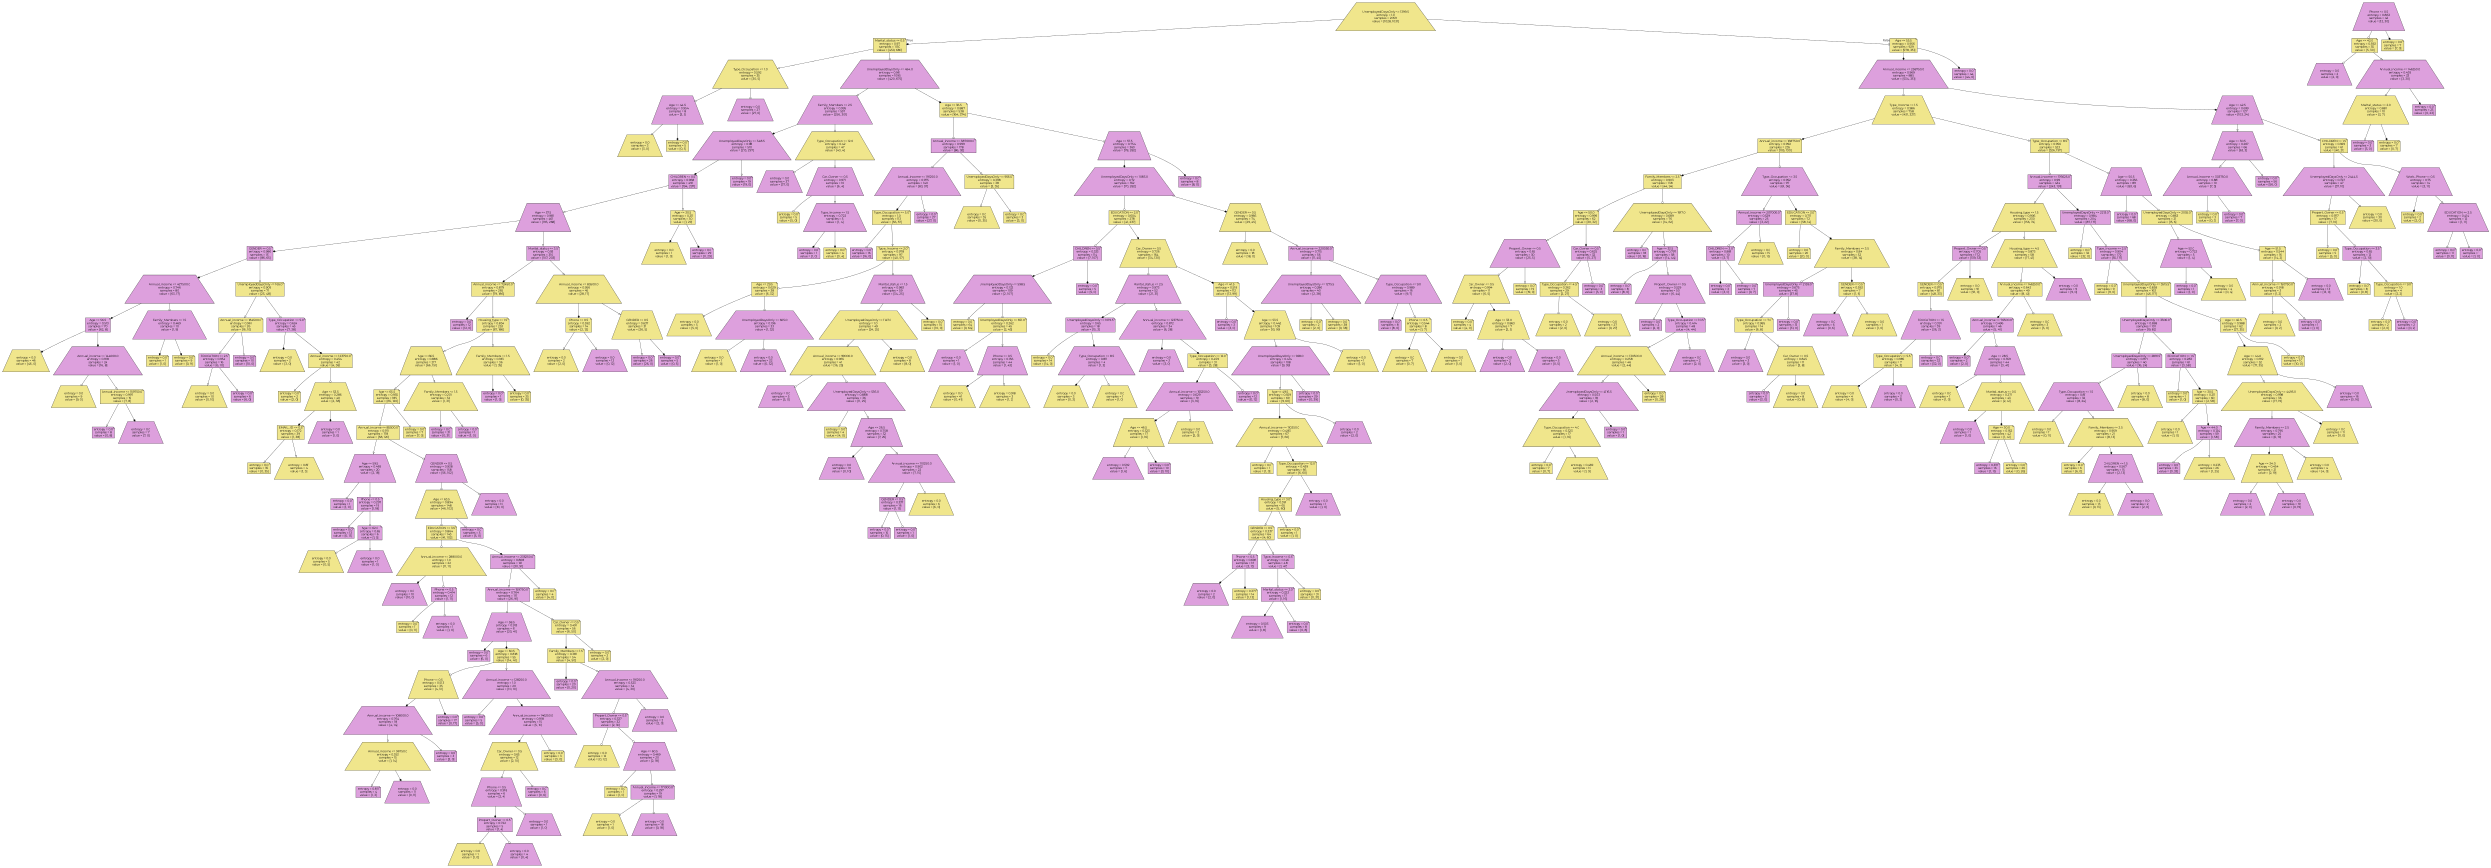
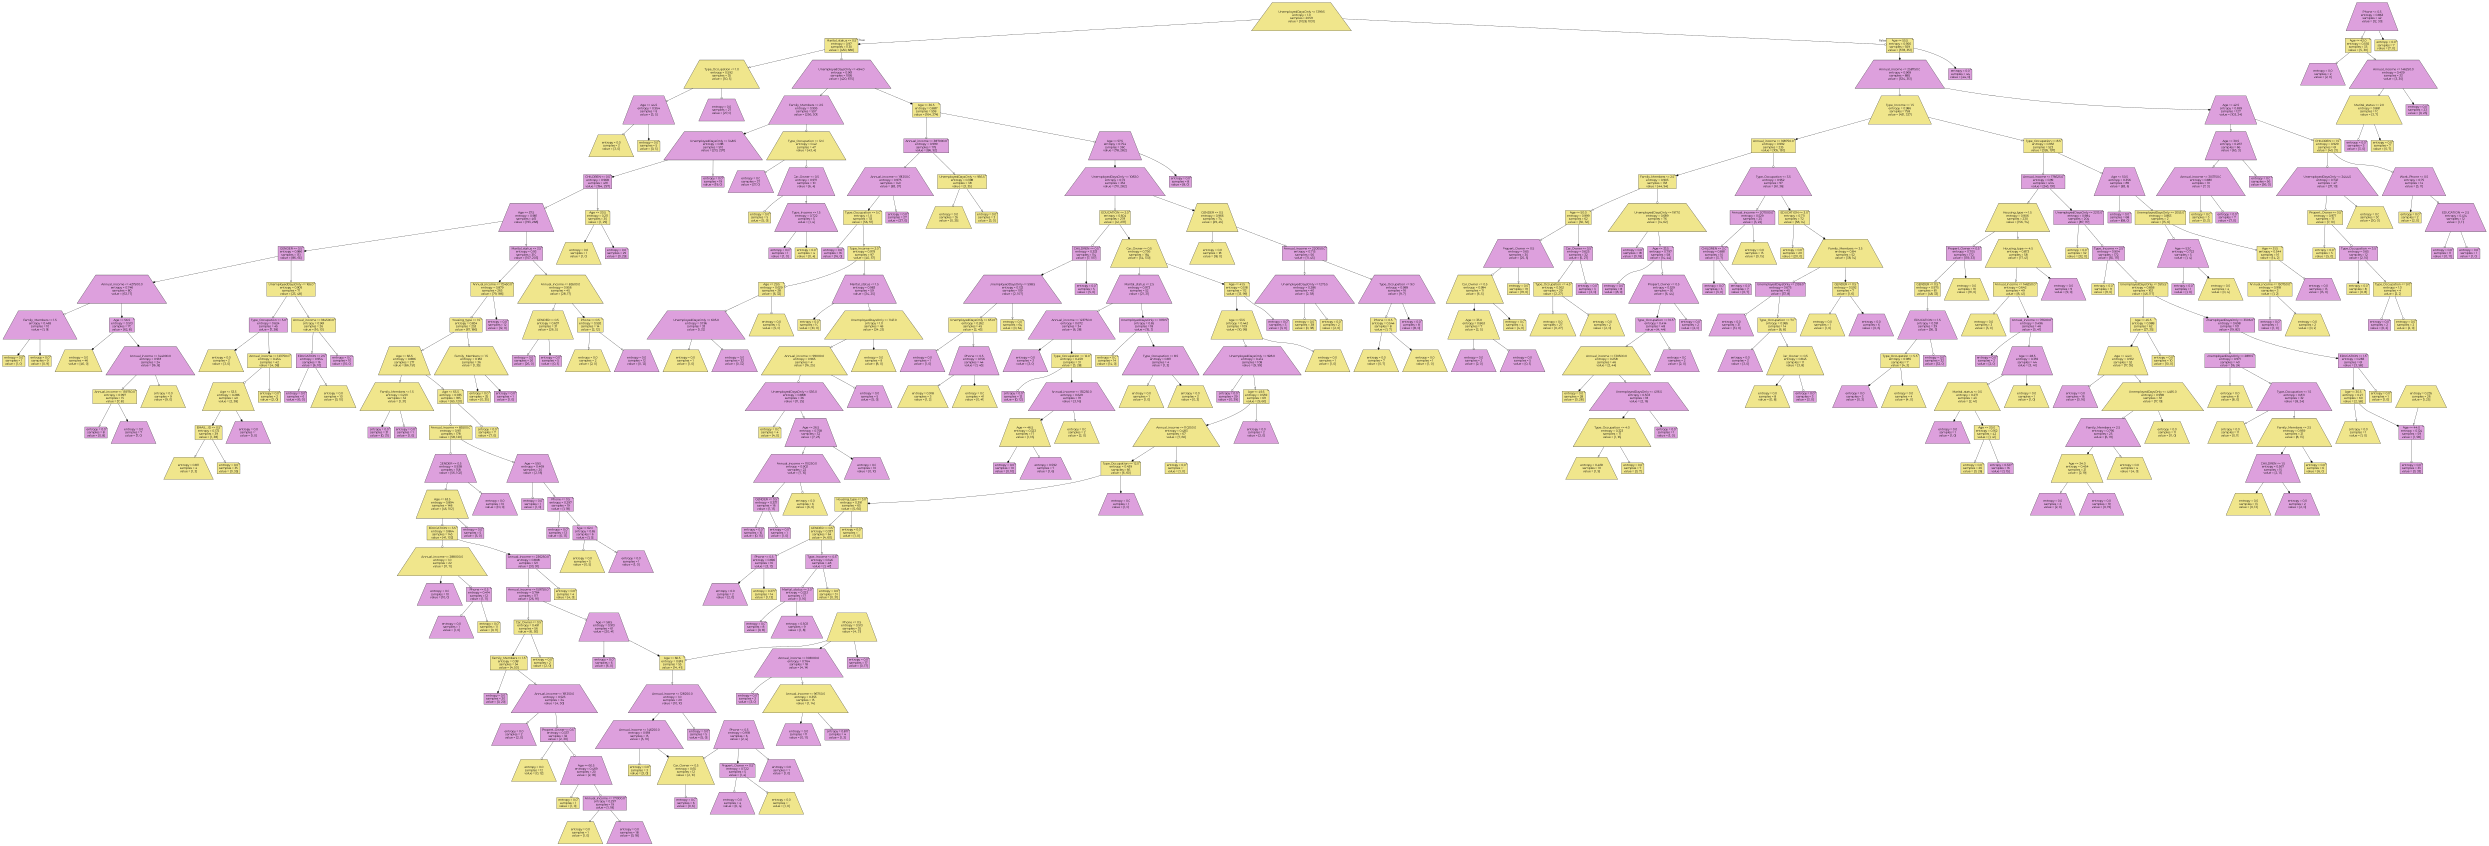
(1788, 325) -> (1731, 325)
(2209, 447) -> (2416, 416)
(472, 667) -> (757, 648)
(503, 773) -> (711, 753)
